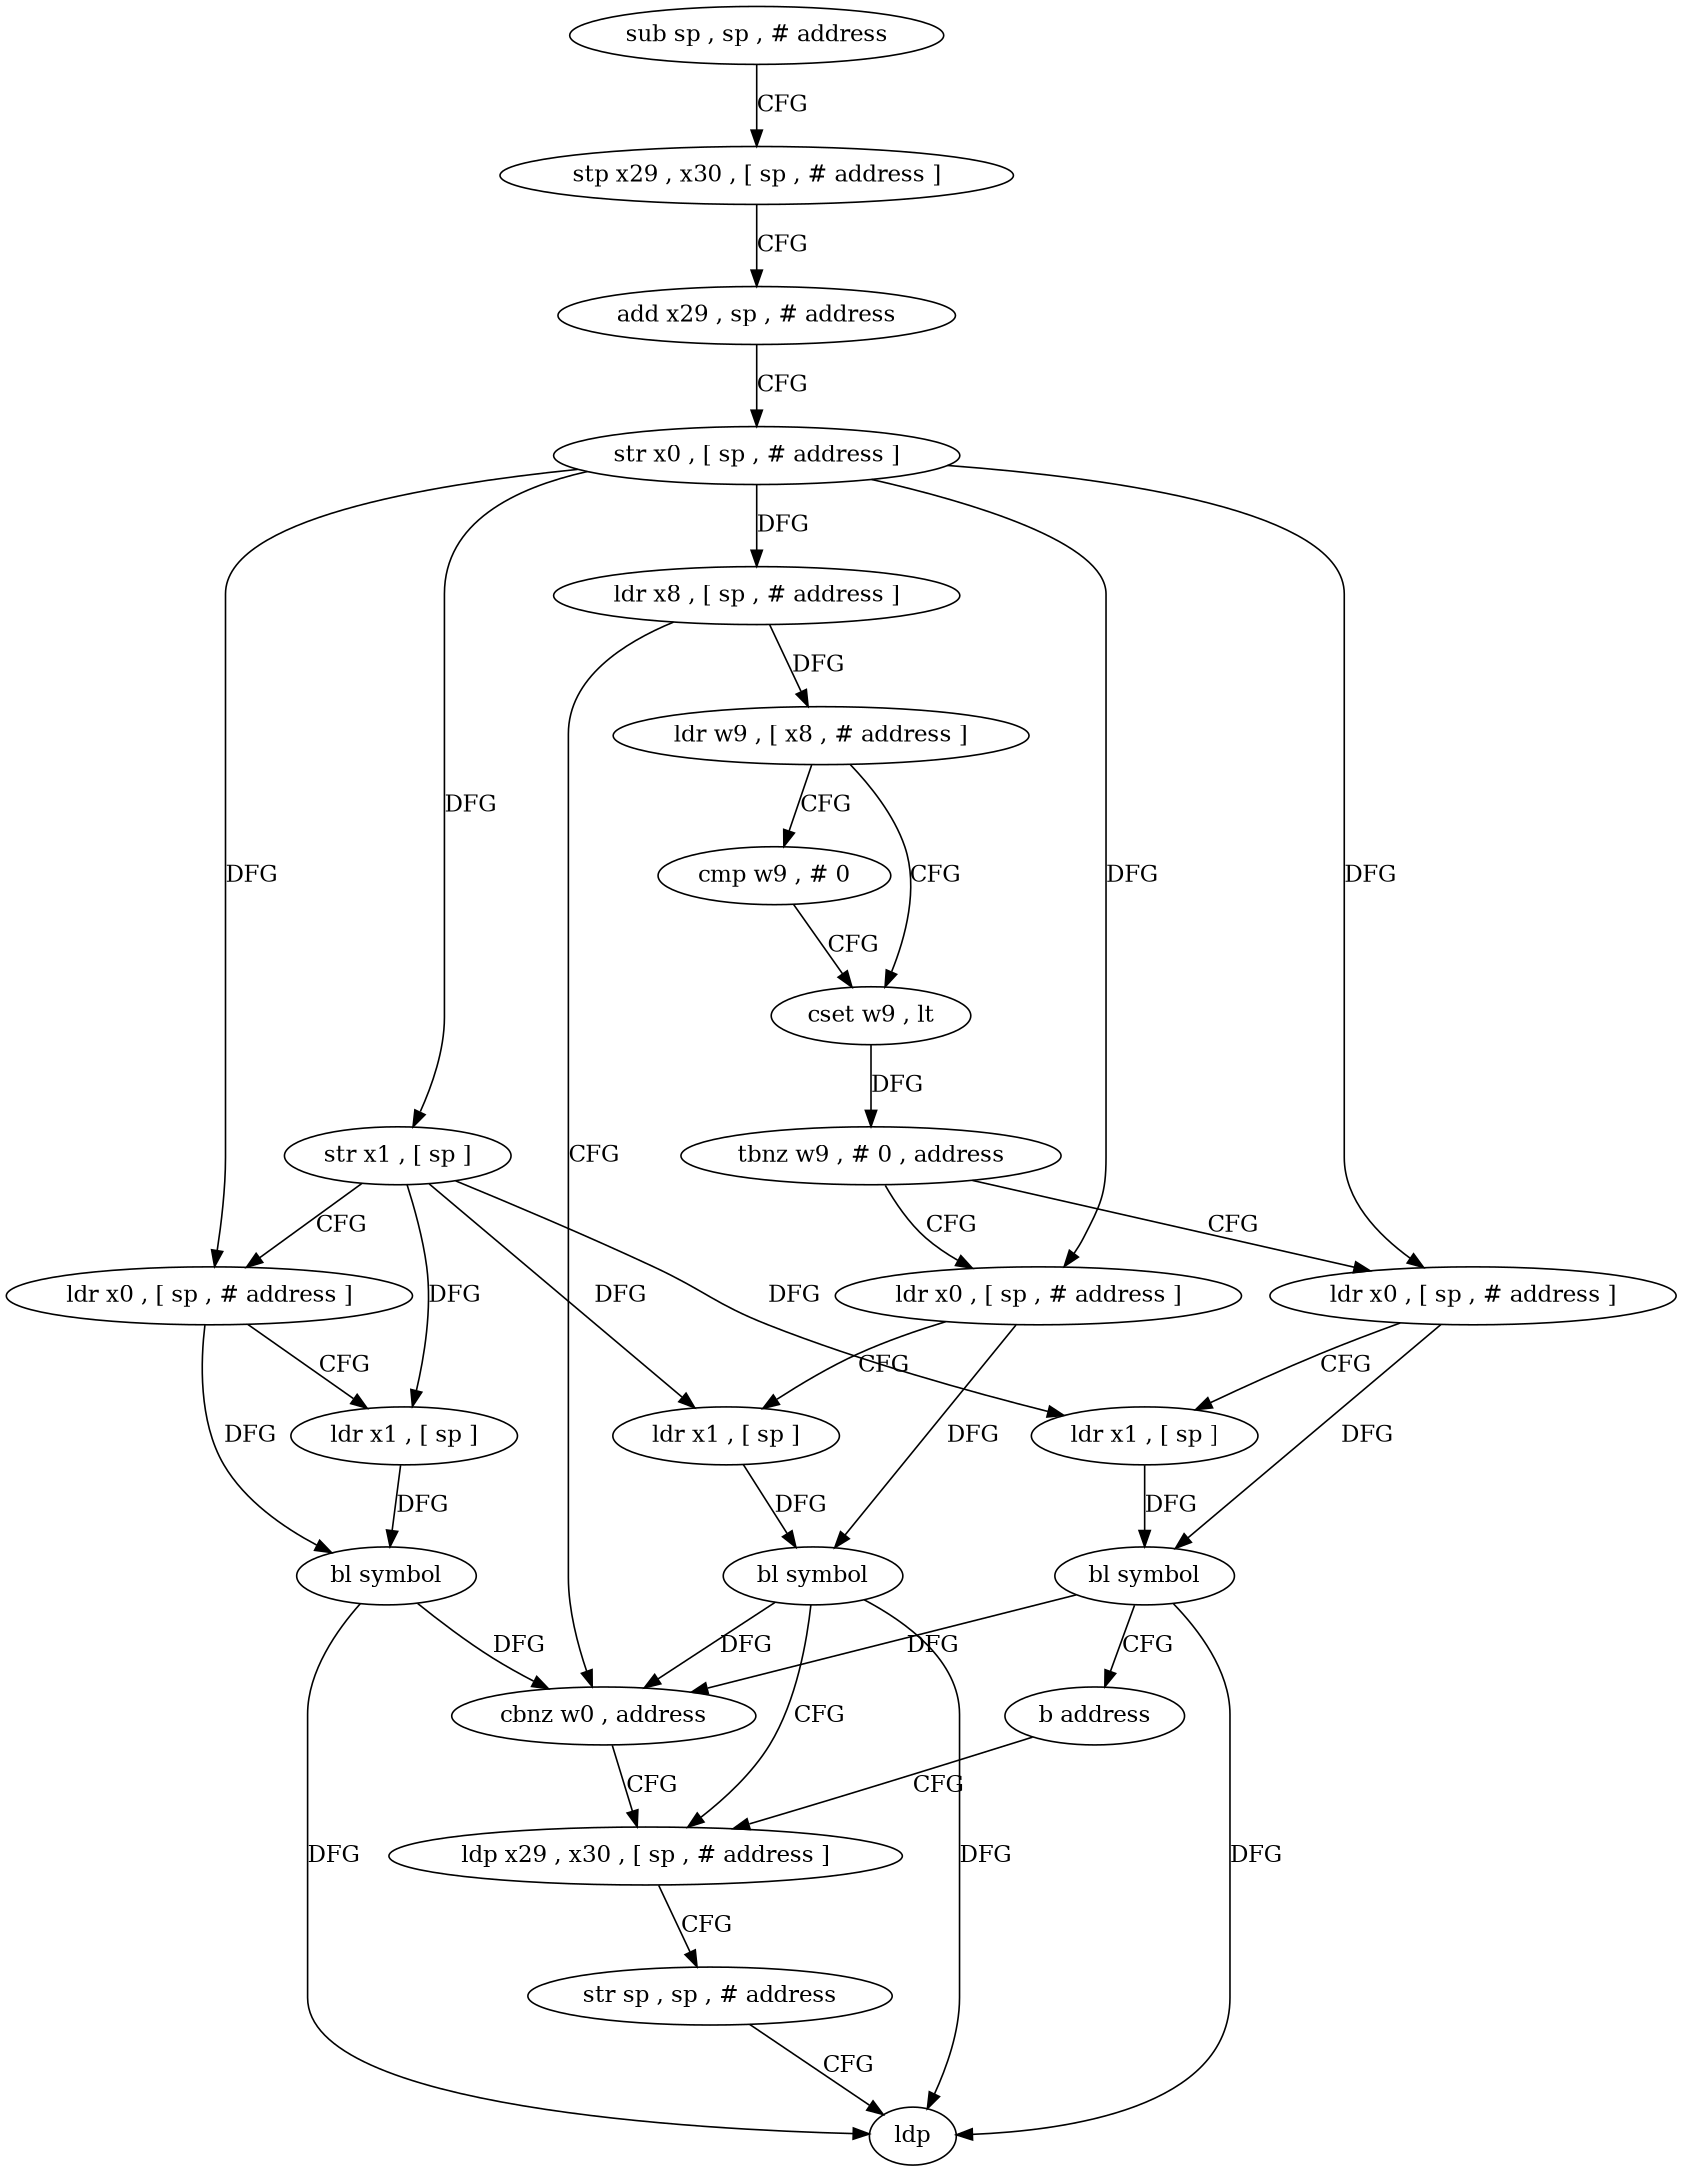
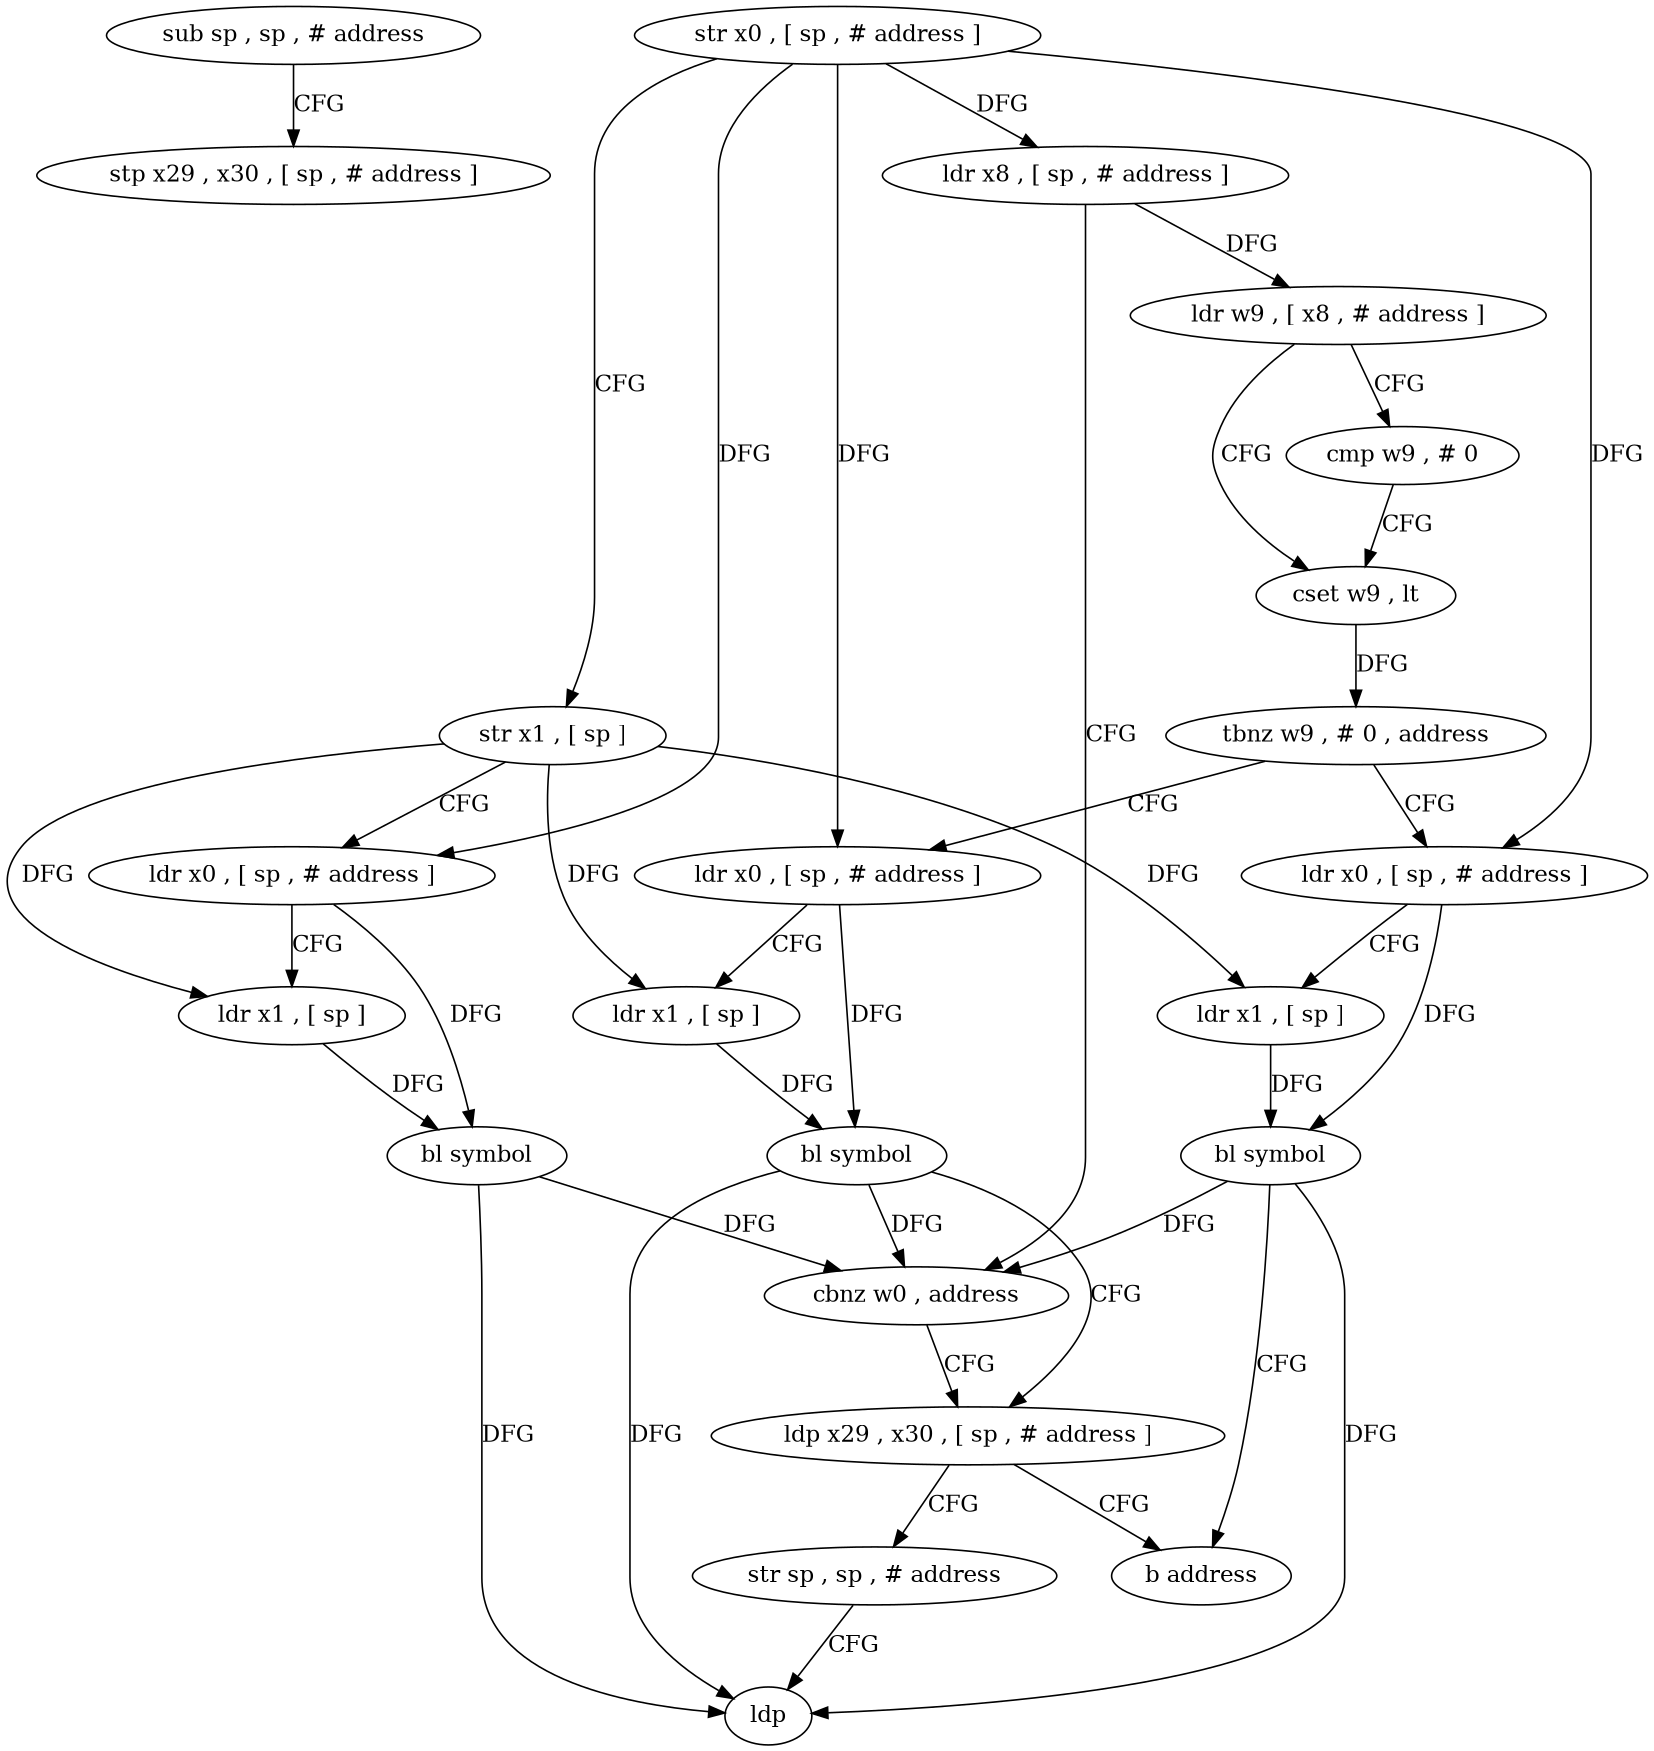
(757, 316) -> none
(471, 806) -> (620, 386)
(891, 1781) -> (1080, 1503)
